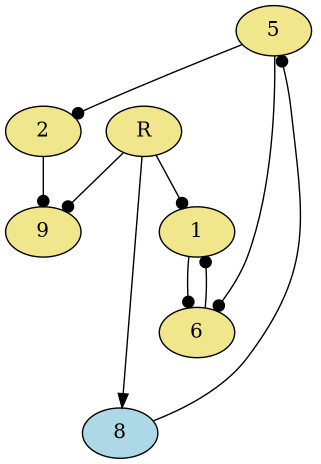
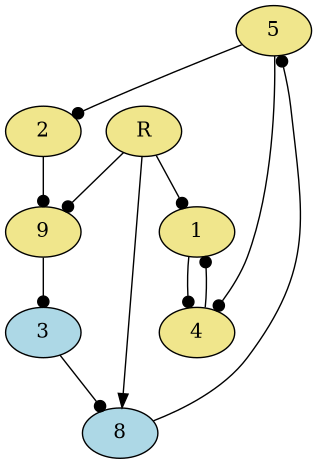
none -> (43, 333)
(197, 333) -> (197, 333)
